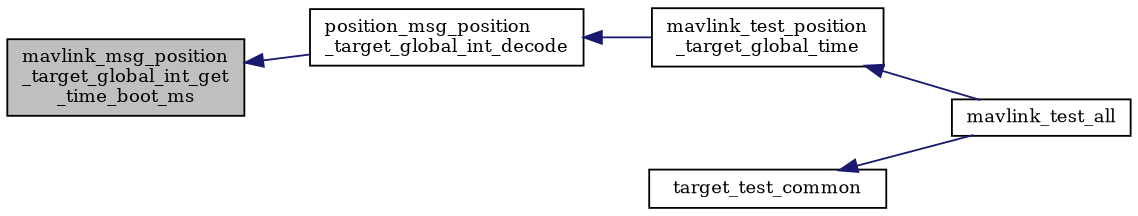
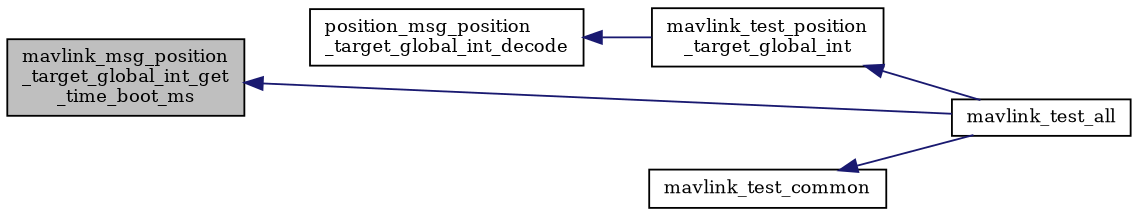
(768, 37) -> (768, 37)
(287, 57) -> (607, 99)
(768, 189) -> (768, 189)
